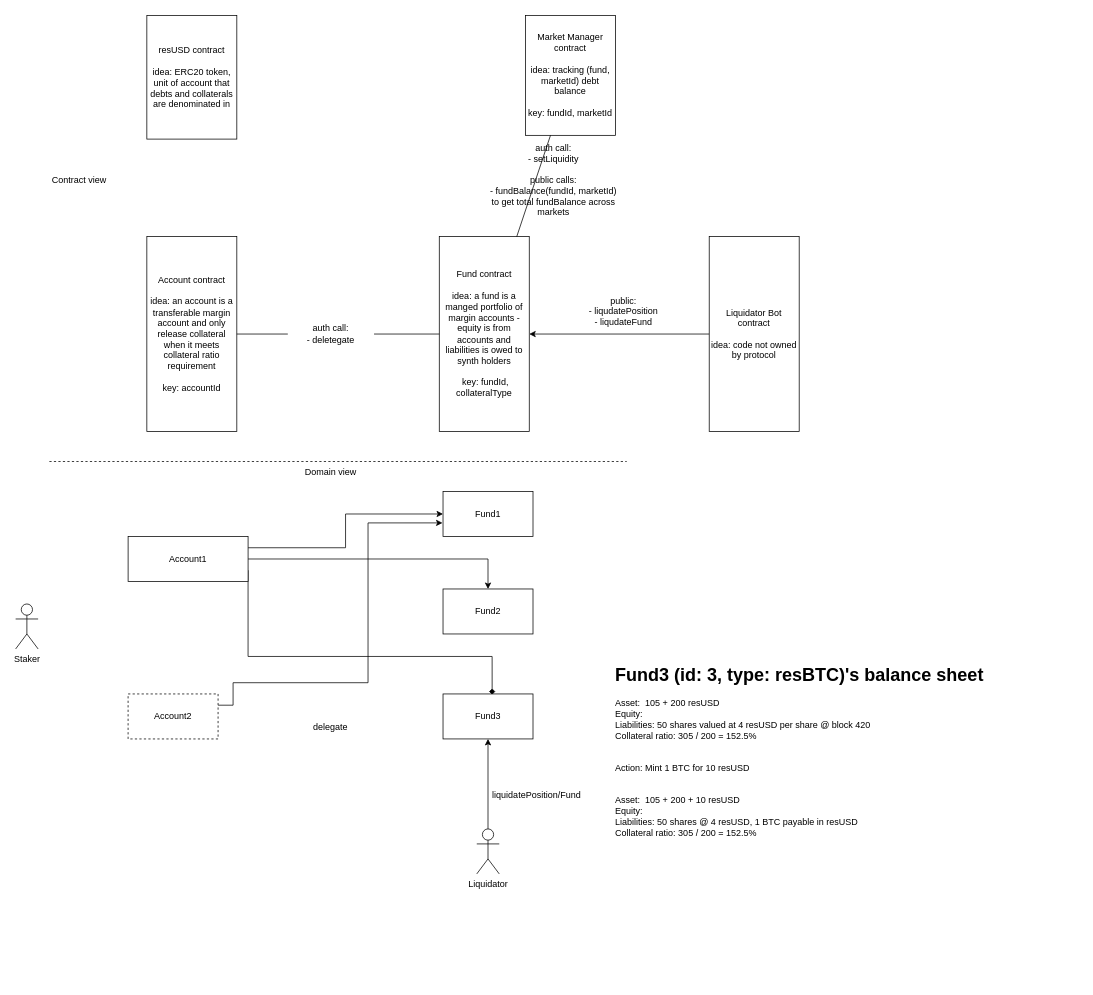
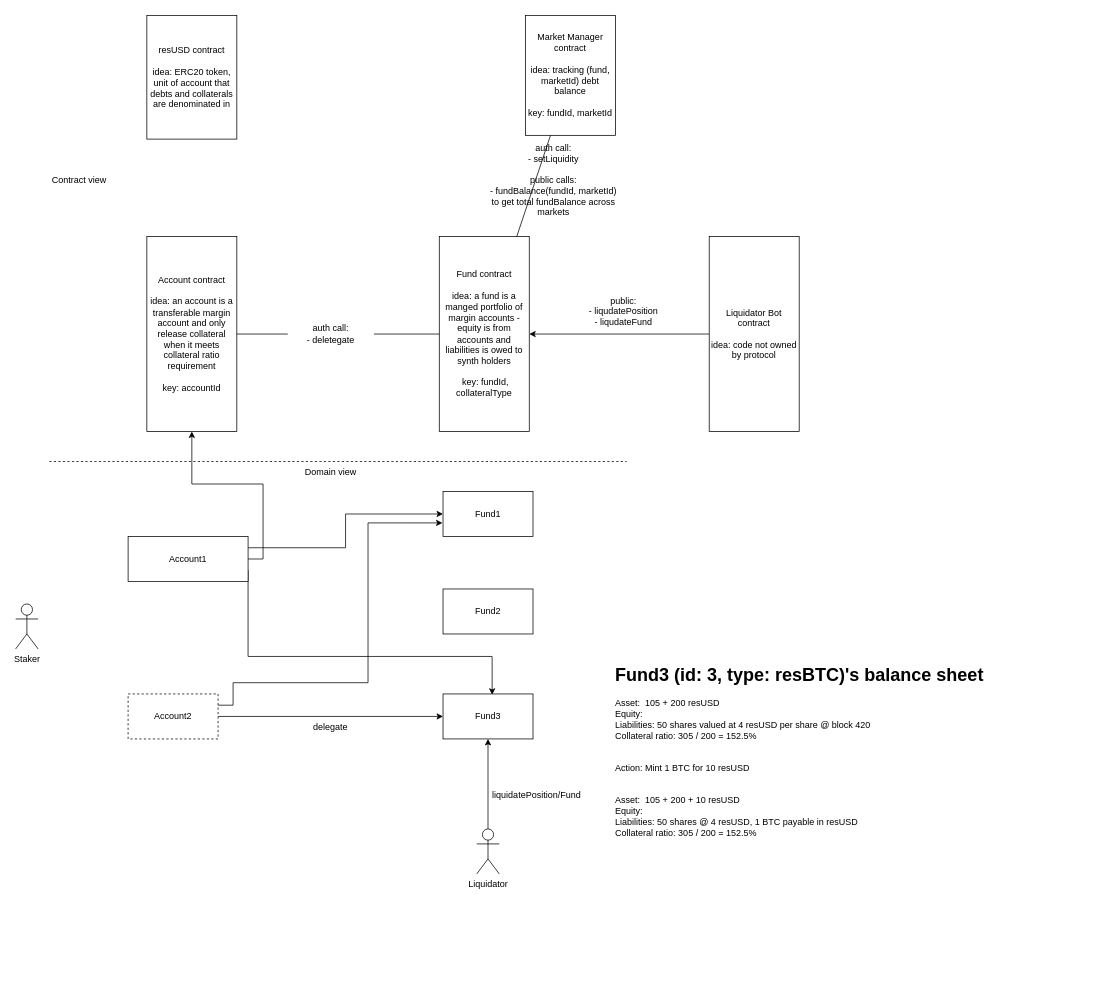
(487, 559) -> (263, 484)
(492, 687) -> (492, 688)
none -> (328, 717)
